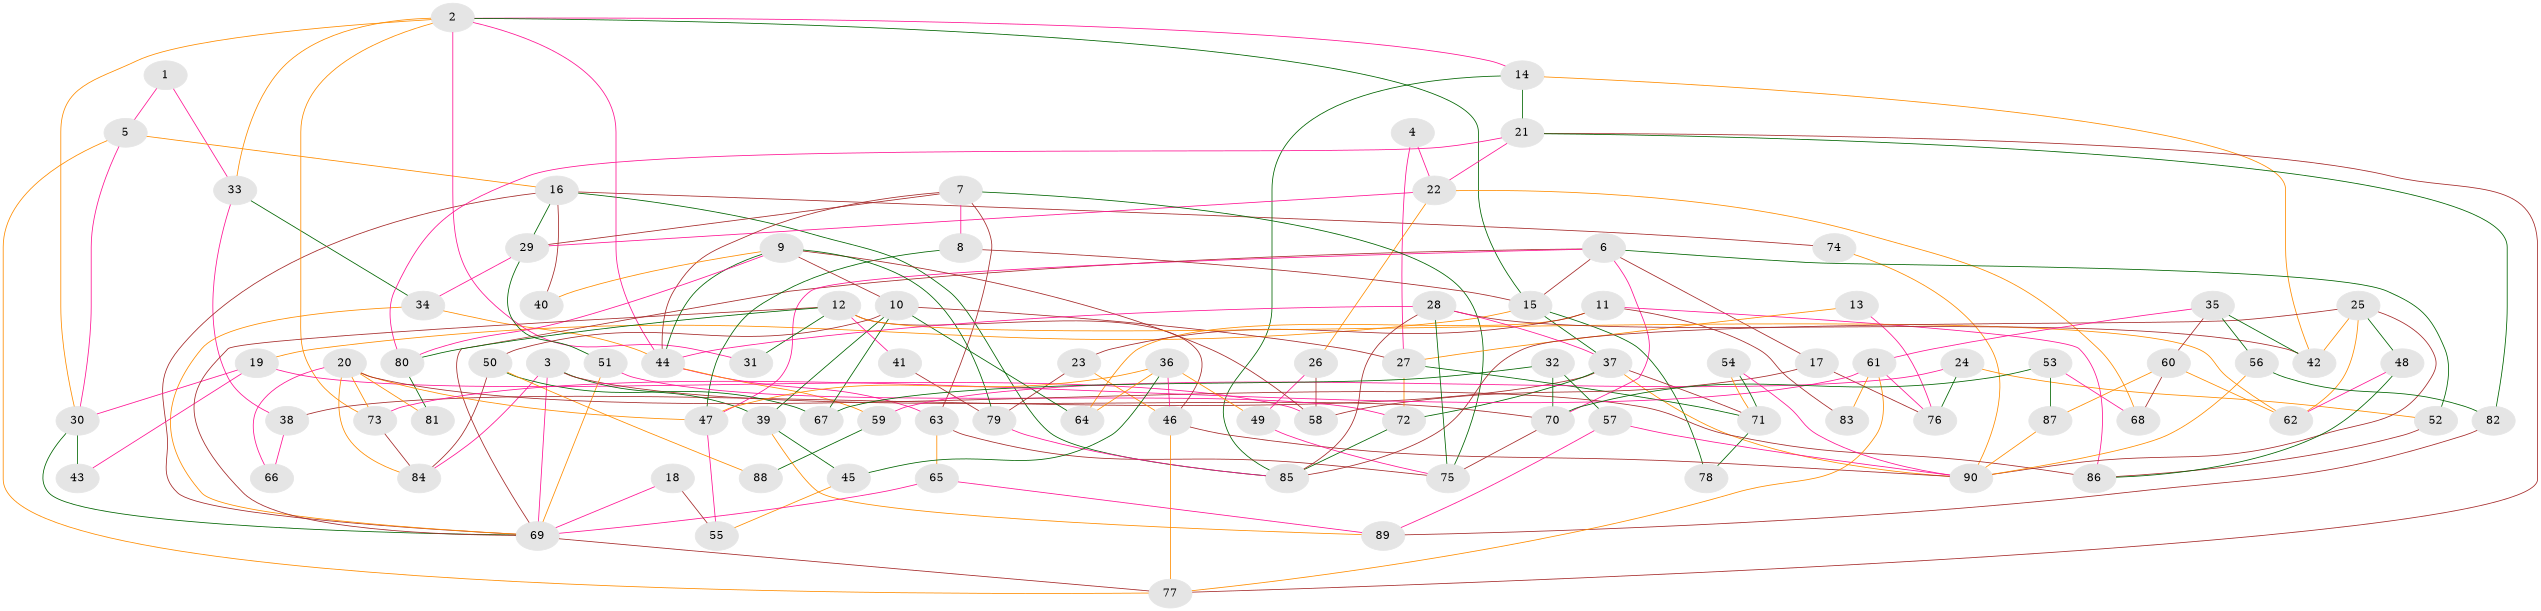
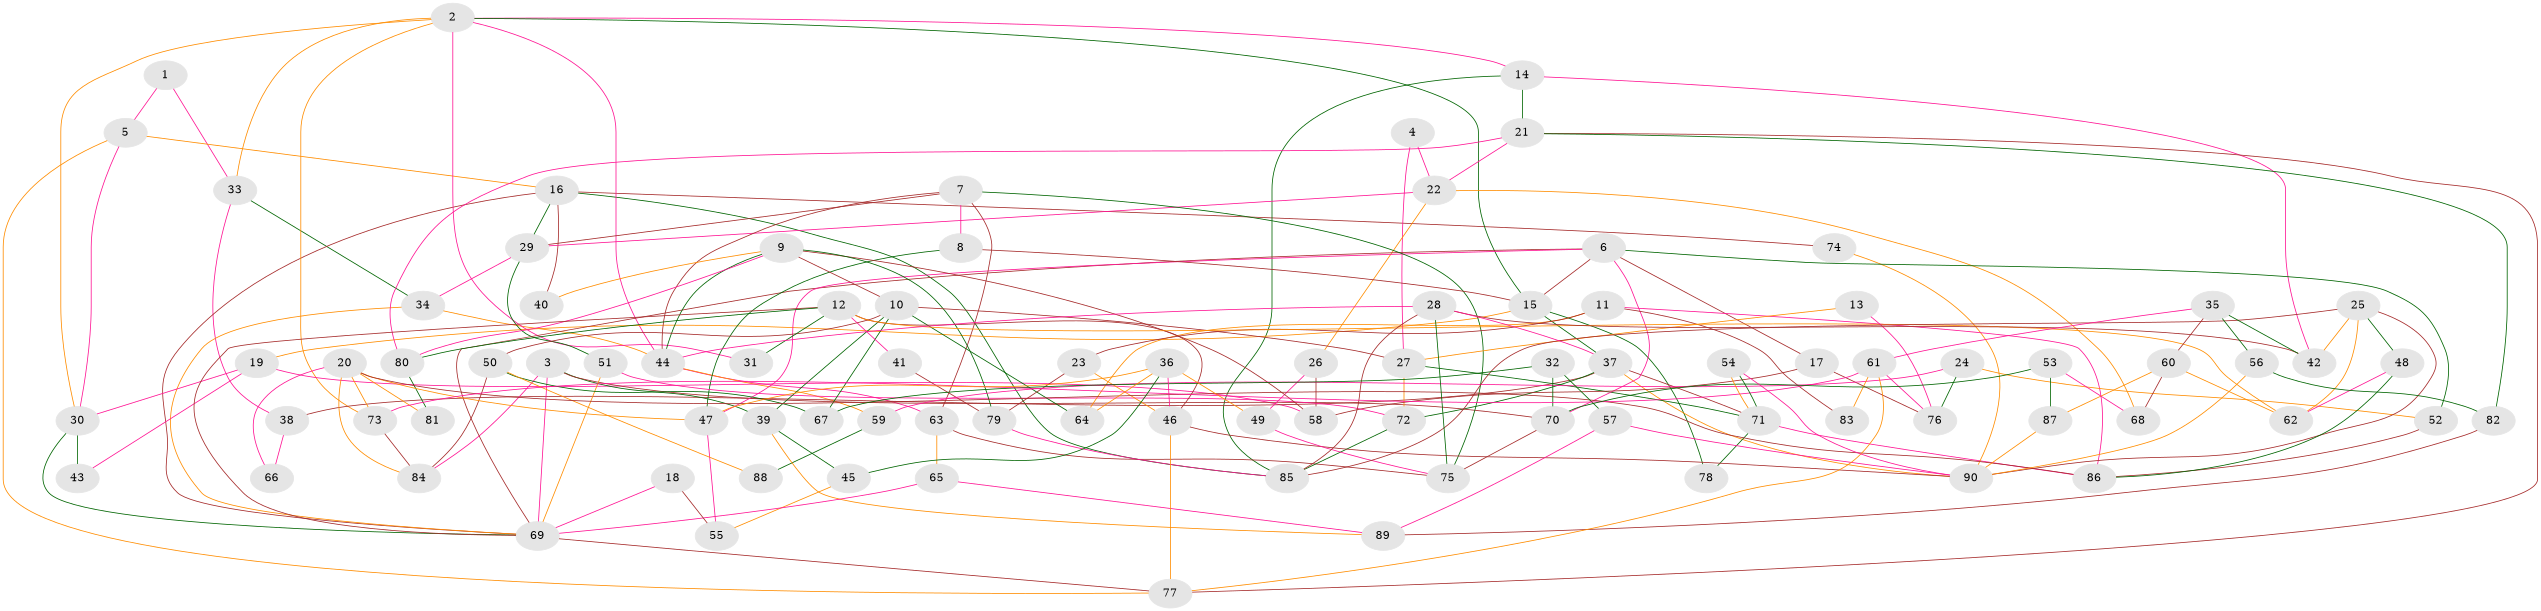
(2004, 112) -> (2004, 112)
none -> (1911, 450)
